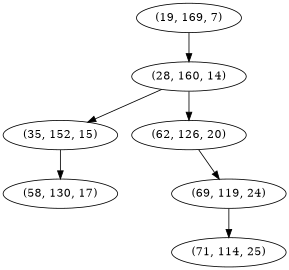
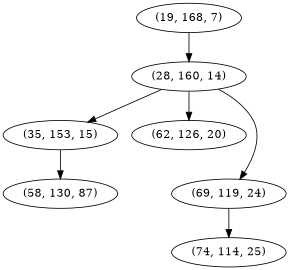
(189, 18) -> (189, 18)
(60, 135) -> (60, 135)
(207, 161) -> (255, 124)
(60, 194) -> (60, 194)
(229, 252) -> (229, 252)
